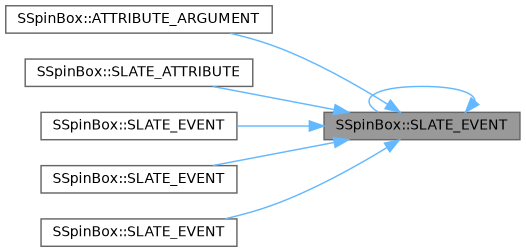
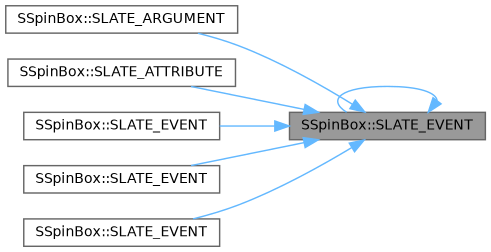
(139, 19) -> (122, 19)
